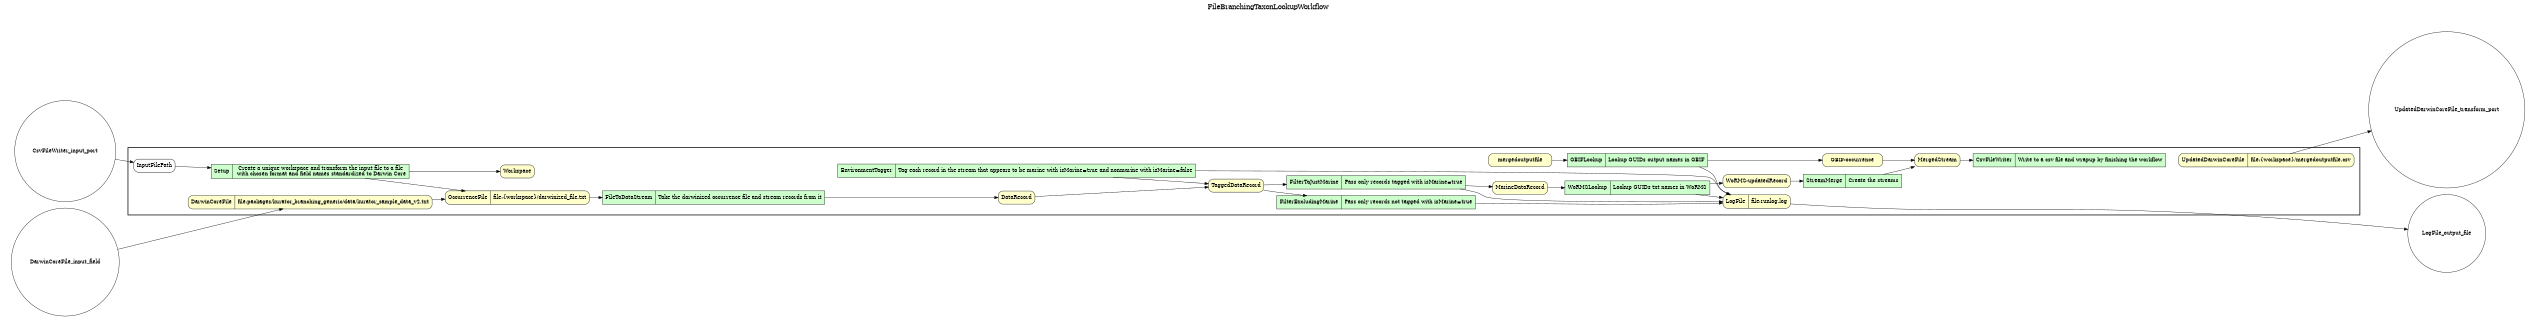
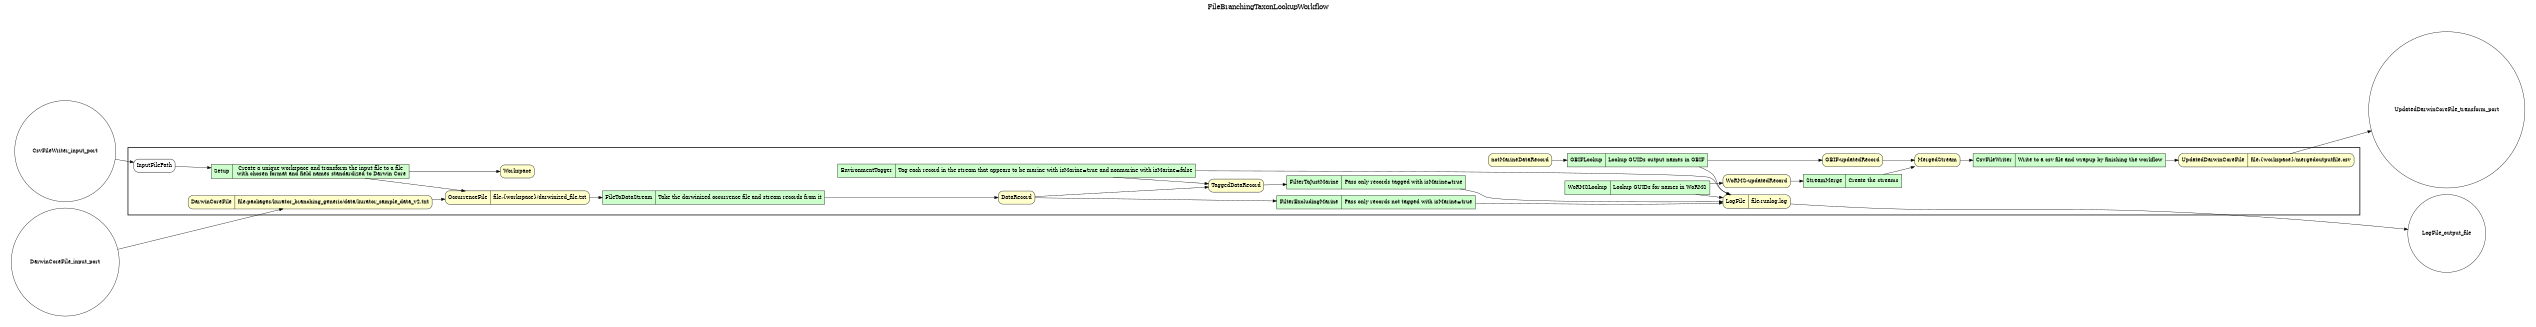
(1520, 160) -> (1520, 160)
(1853, 160) -> (1853, 160)
none -> (2170, 160)
(1520, 188) -> none
(1660, 188) -> (1660, 188)
(1283, 193) -> (1154, 199)
(65, 262) -> (65, 262)
